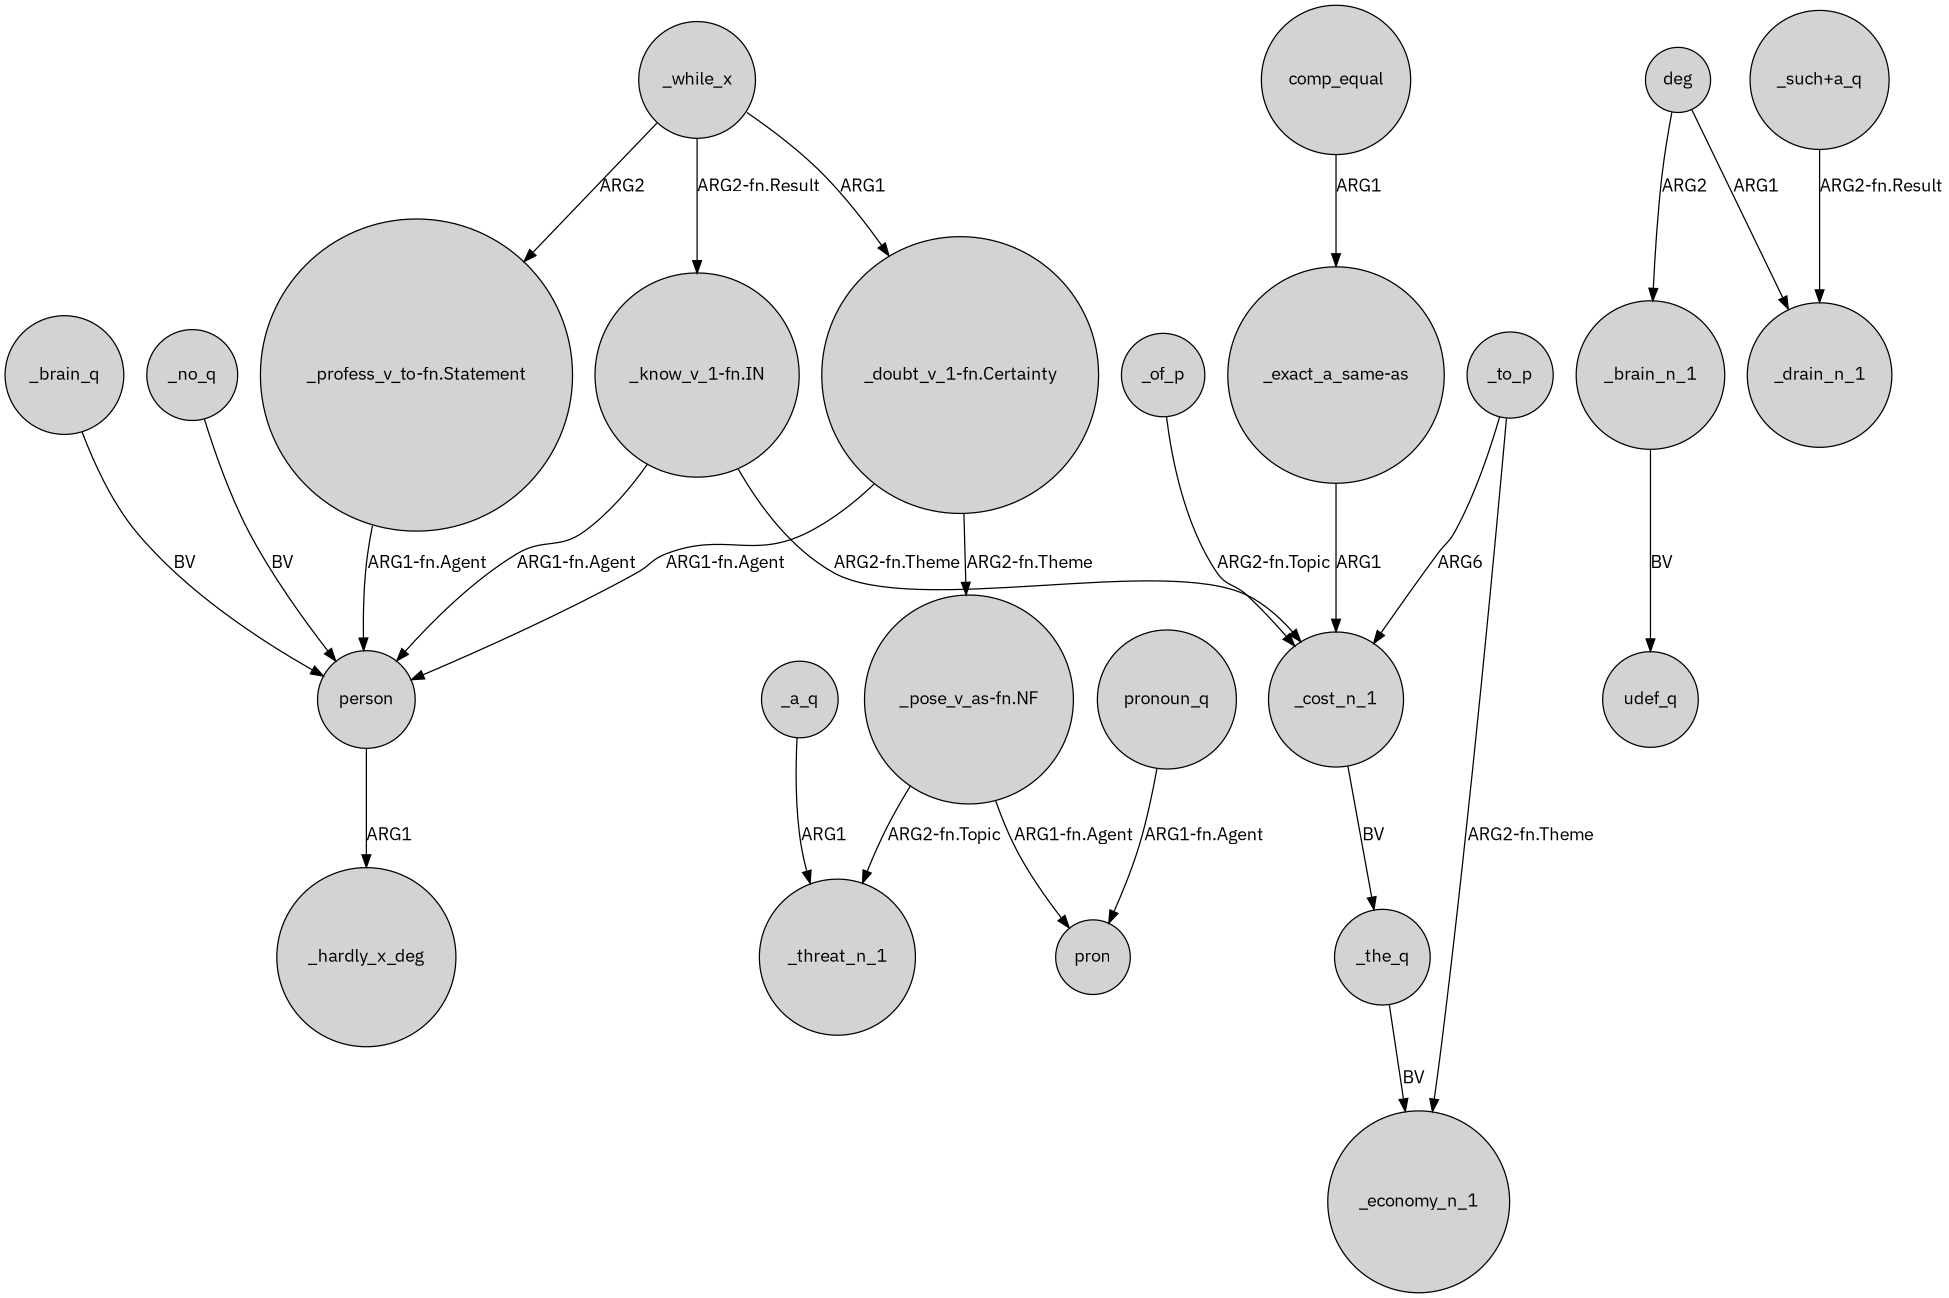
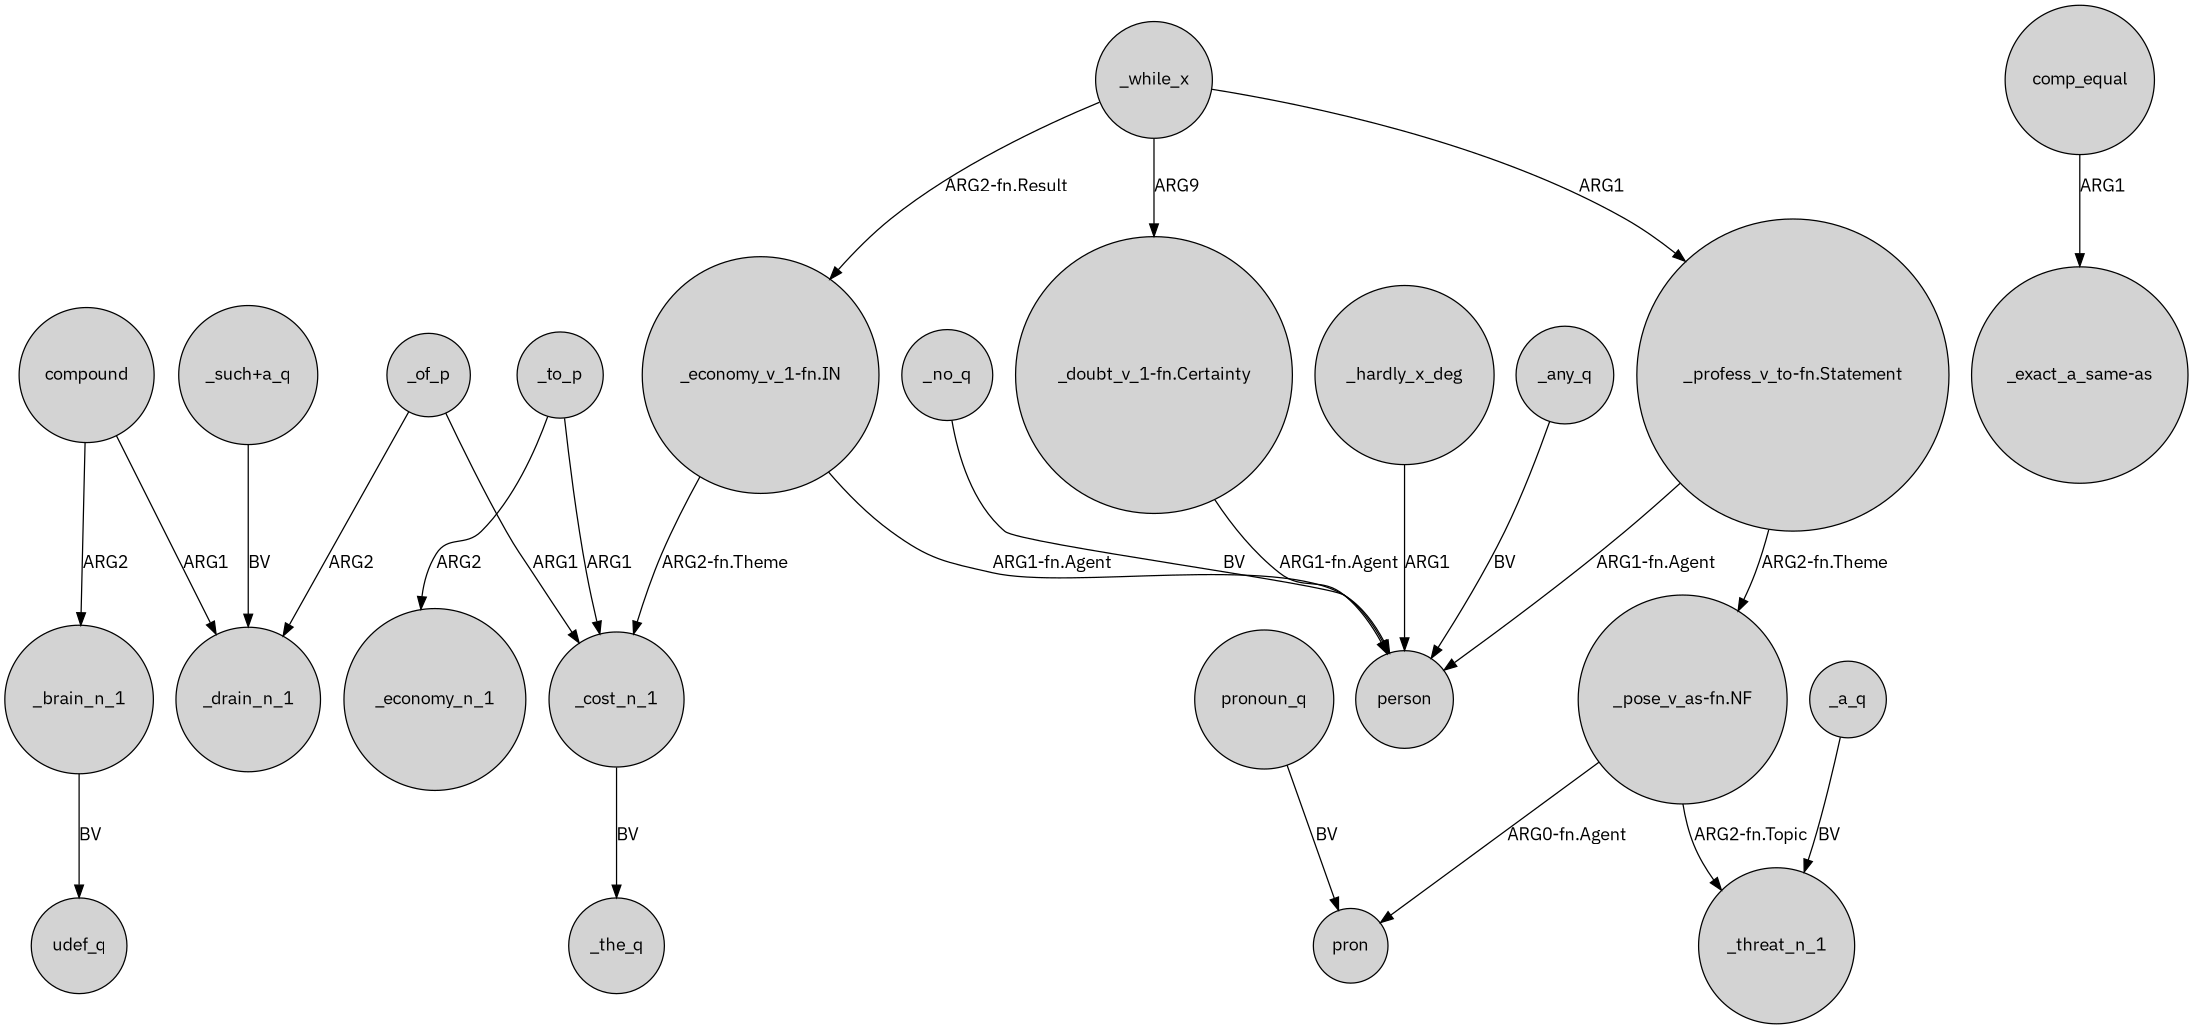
(1678, 80) -> (87, 375)
(623, 187) -> (1602, 187)
(863, 187) -> (1177, 187)
(1882, 187) -> (260, 563)
(64, 375) -> (1565, 375)
(697, 375) -> (761, 375)
none -> (349, 518)
(965, 548) -> (1758, 565)
(1336, 551) -> none
(1274, 563) -> (556, 563)
(1461, 563) -> (610, 563)
(366, 802) -> (1404, 551)
(824, 836) -> (1829, 836)
(1074, 836) -> (1567, 836)
(1204, 836) -> (1327, 836)
(1531, 836) -> (459, 563)
(1396, 1052) -> none
